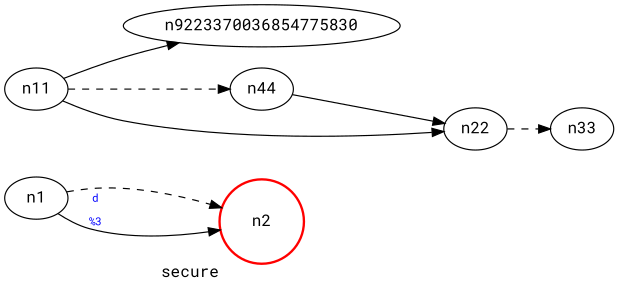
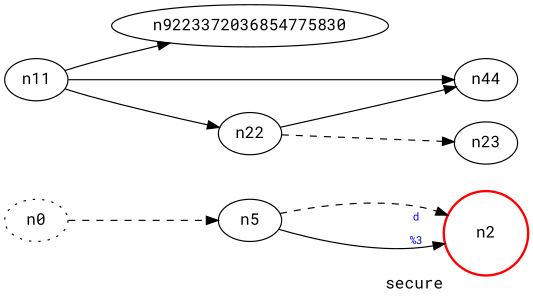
(262, 26) -> (250, 26)
(143, 89) -> (255, 80)
(363, 108) -> (362, 109)
(582, 129) -> (486, 143)
(36, 198) -> (250, 220)
none -> (36, 220)
